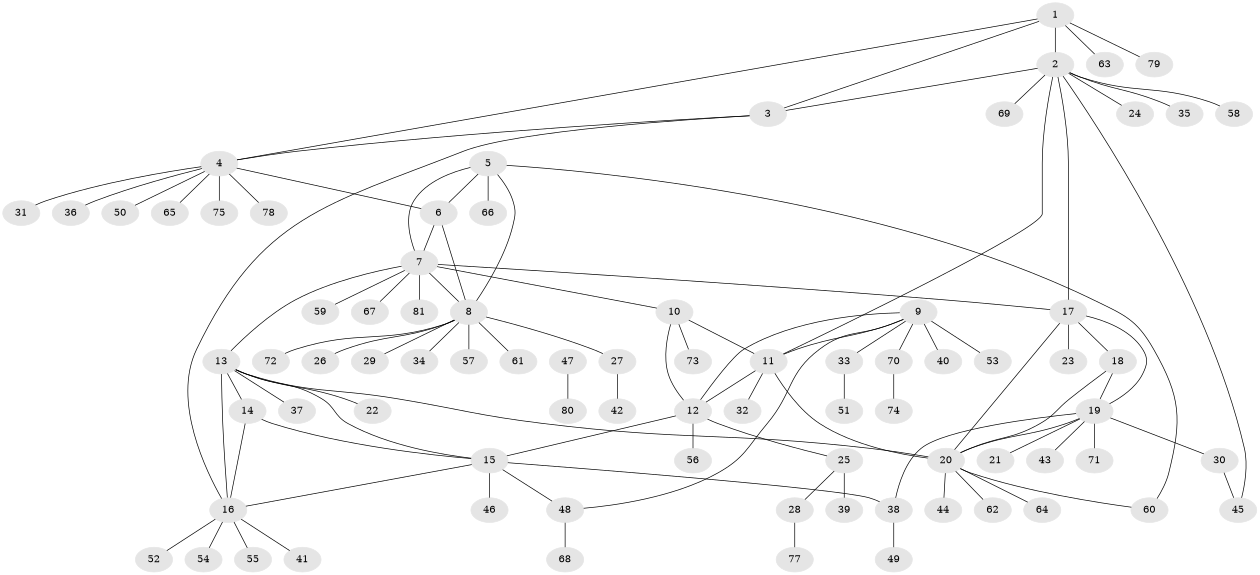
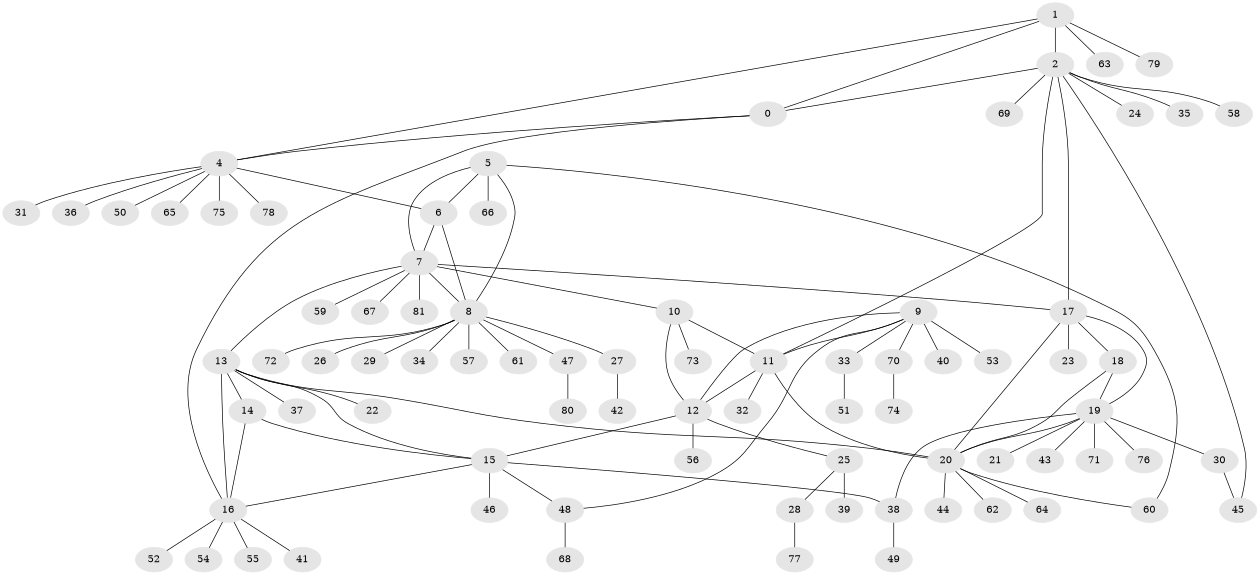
(768, 114) -> (768, 114)
none -> (518, 337)
none -> (1144, 461)
